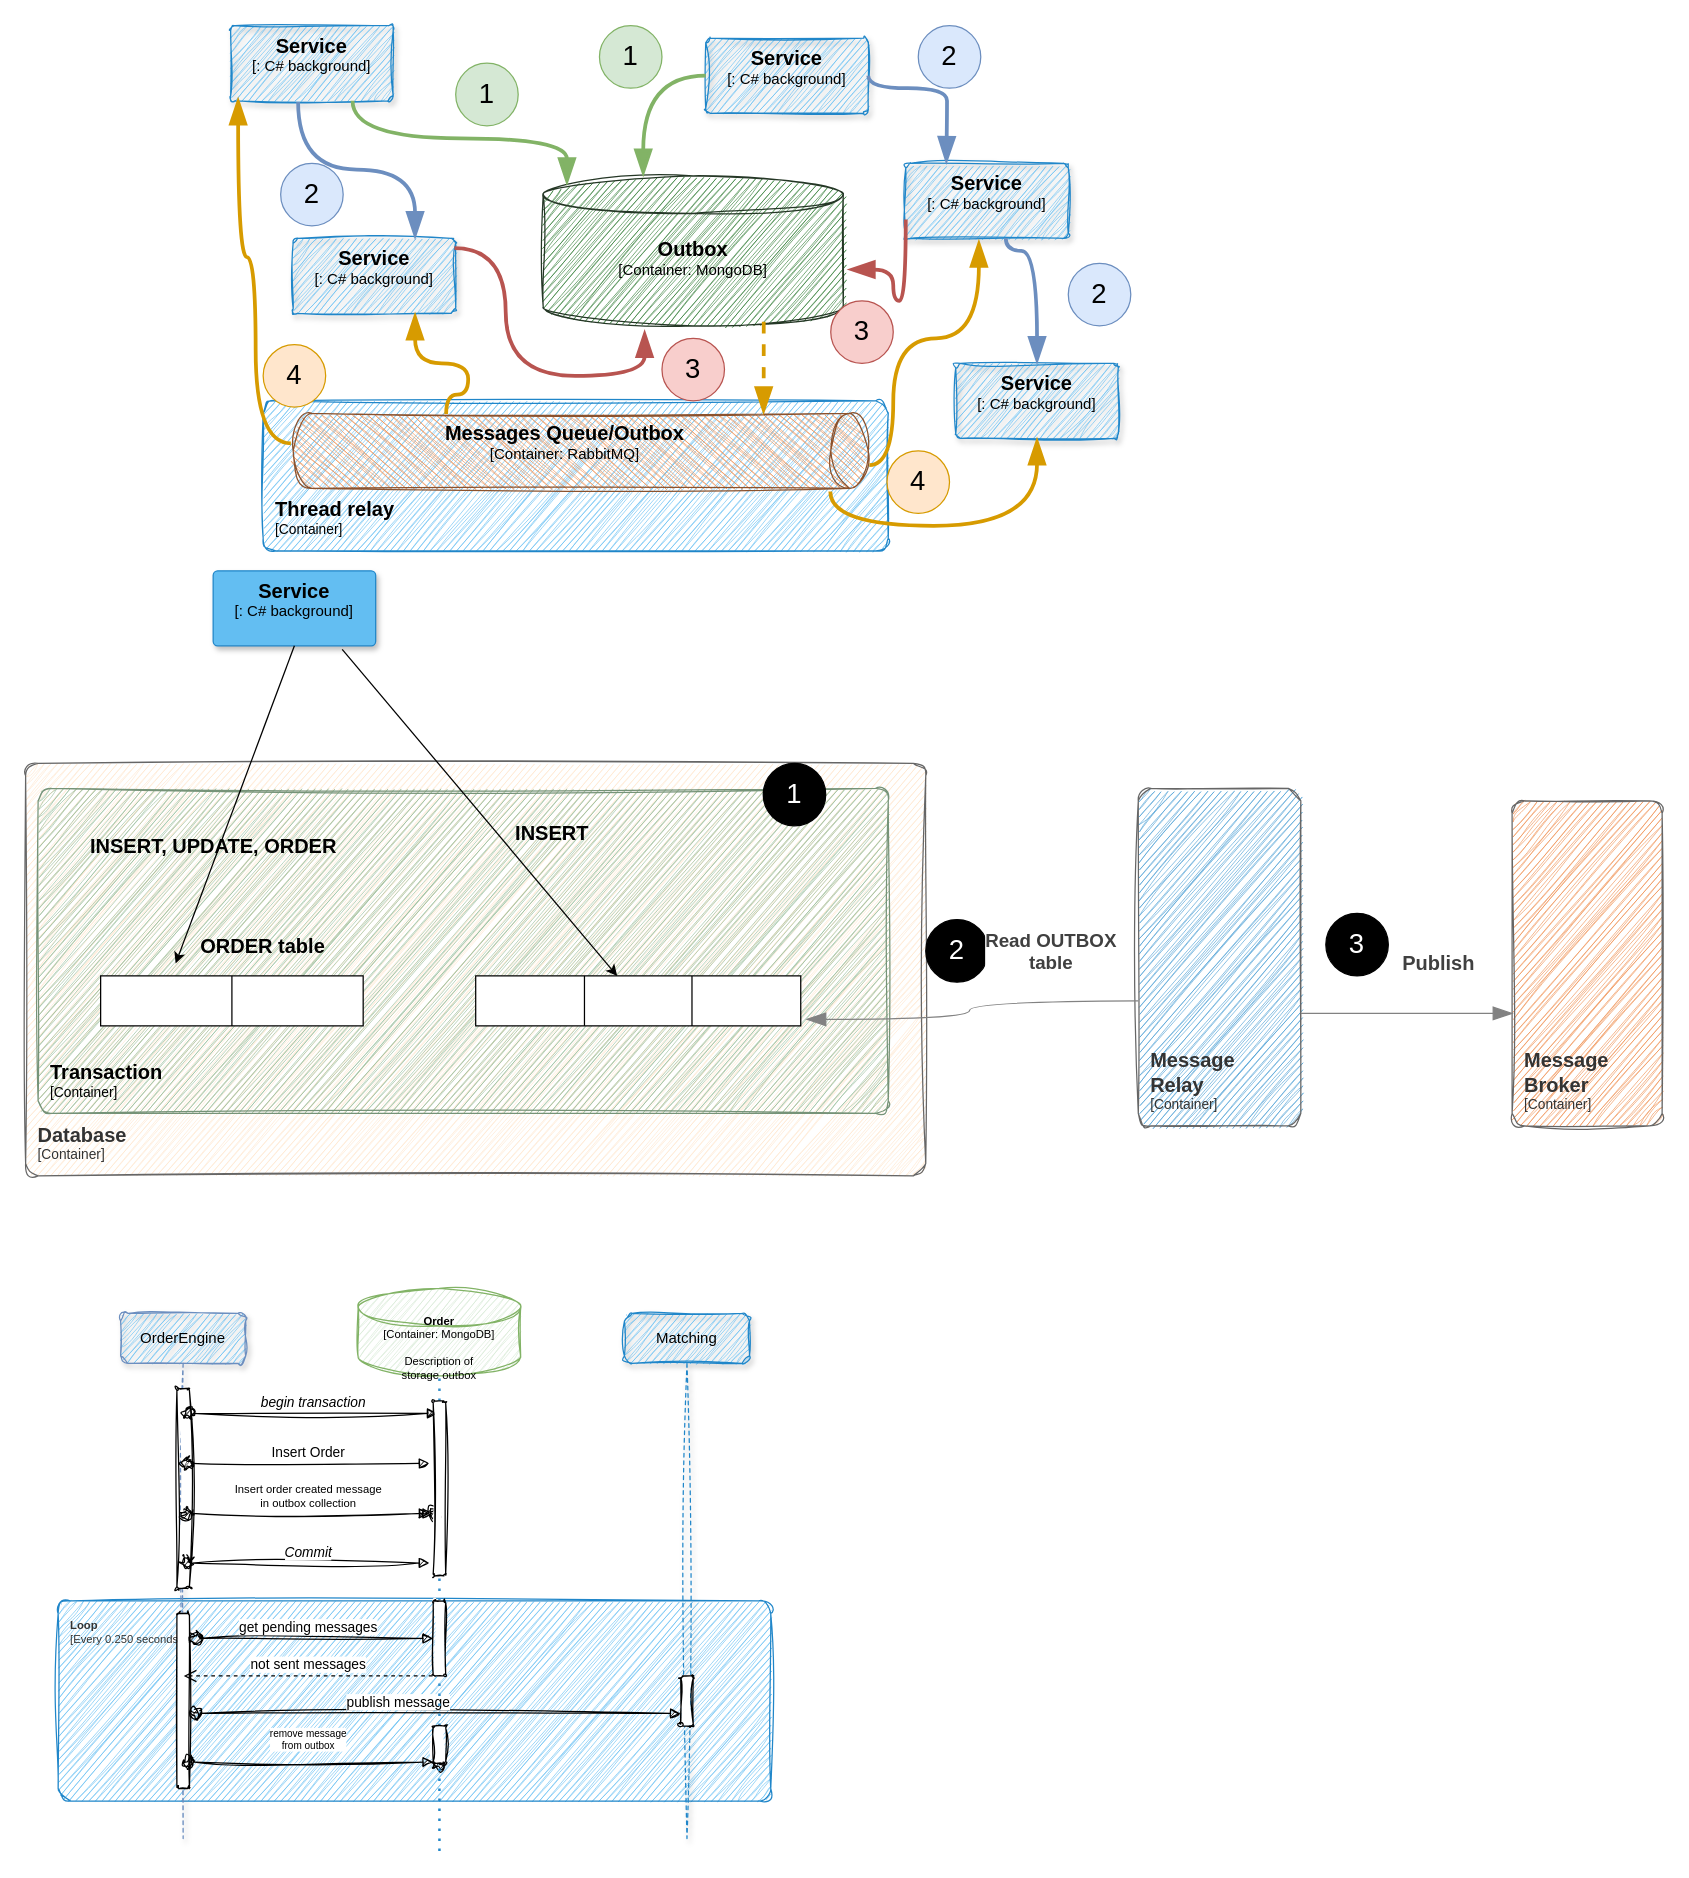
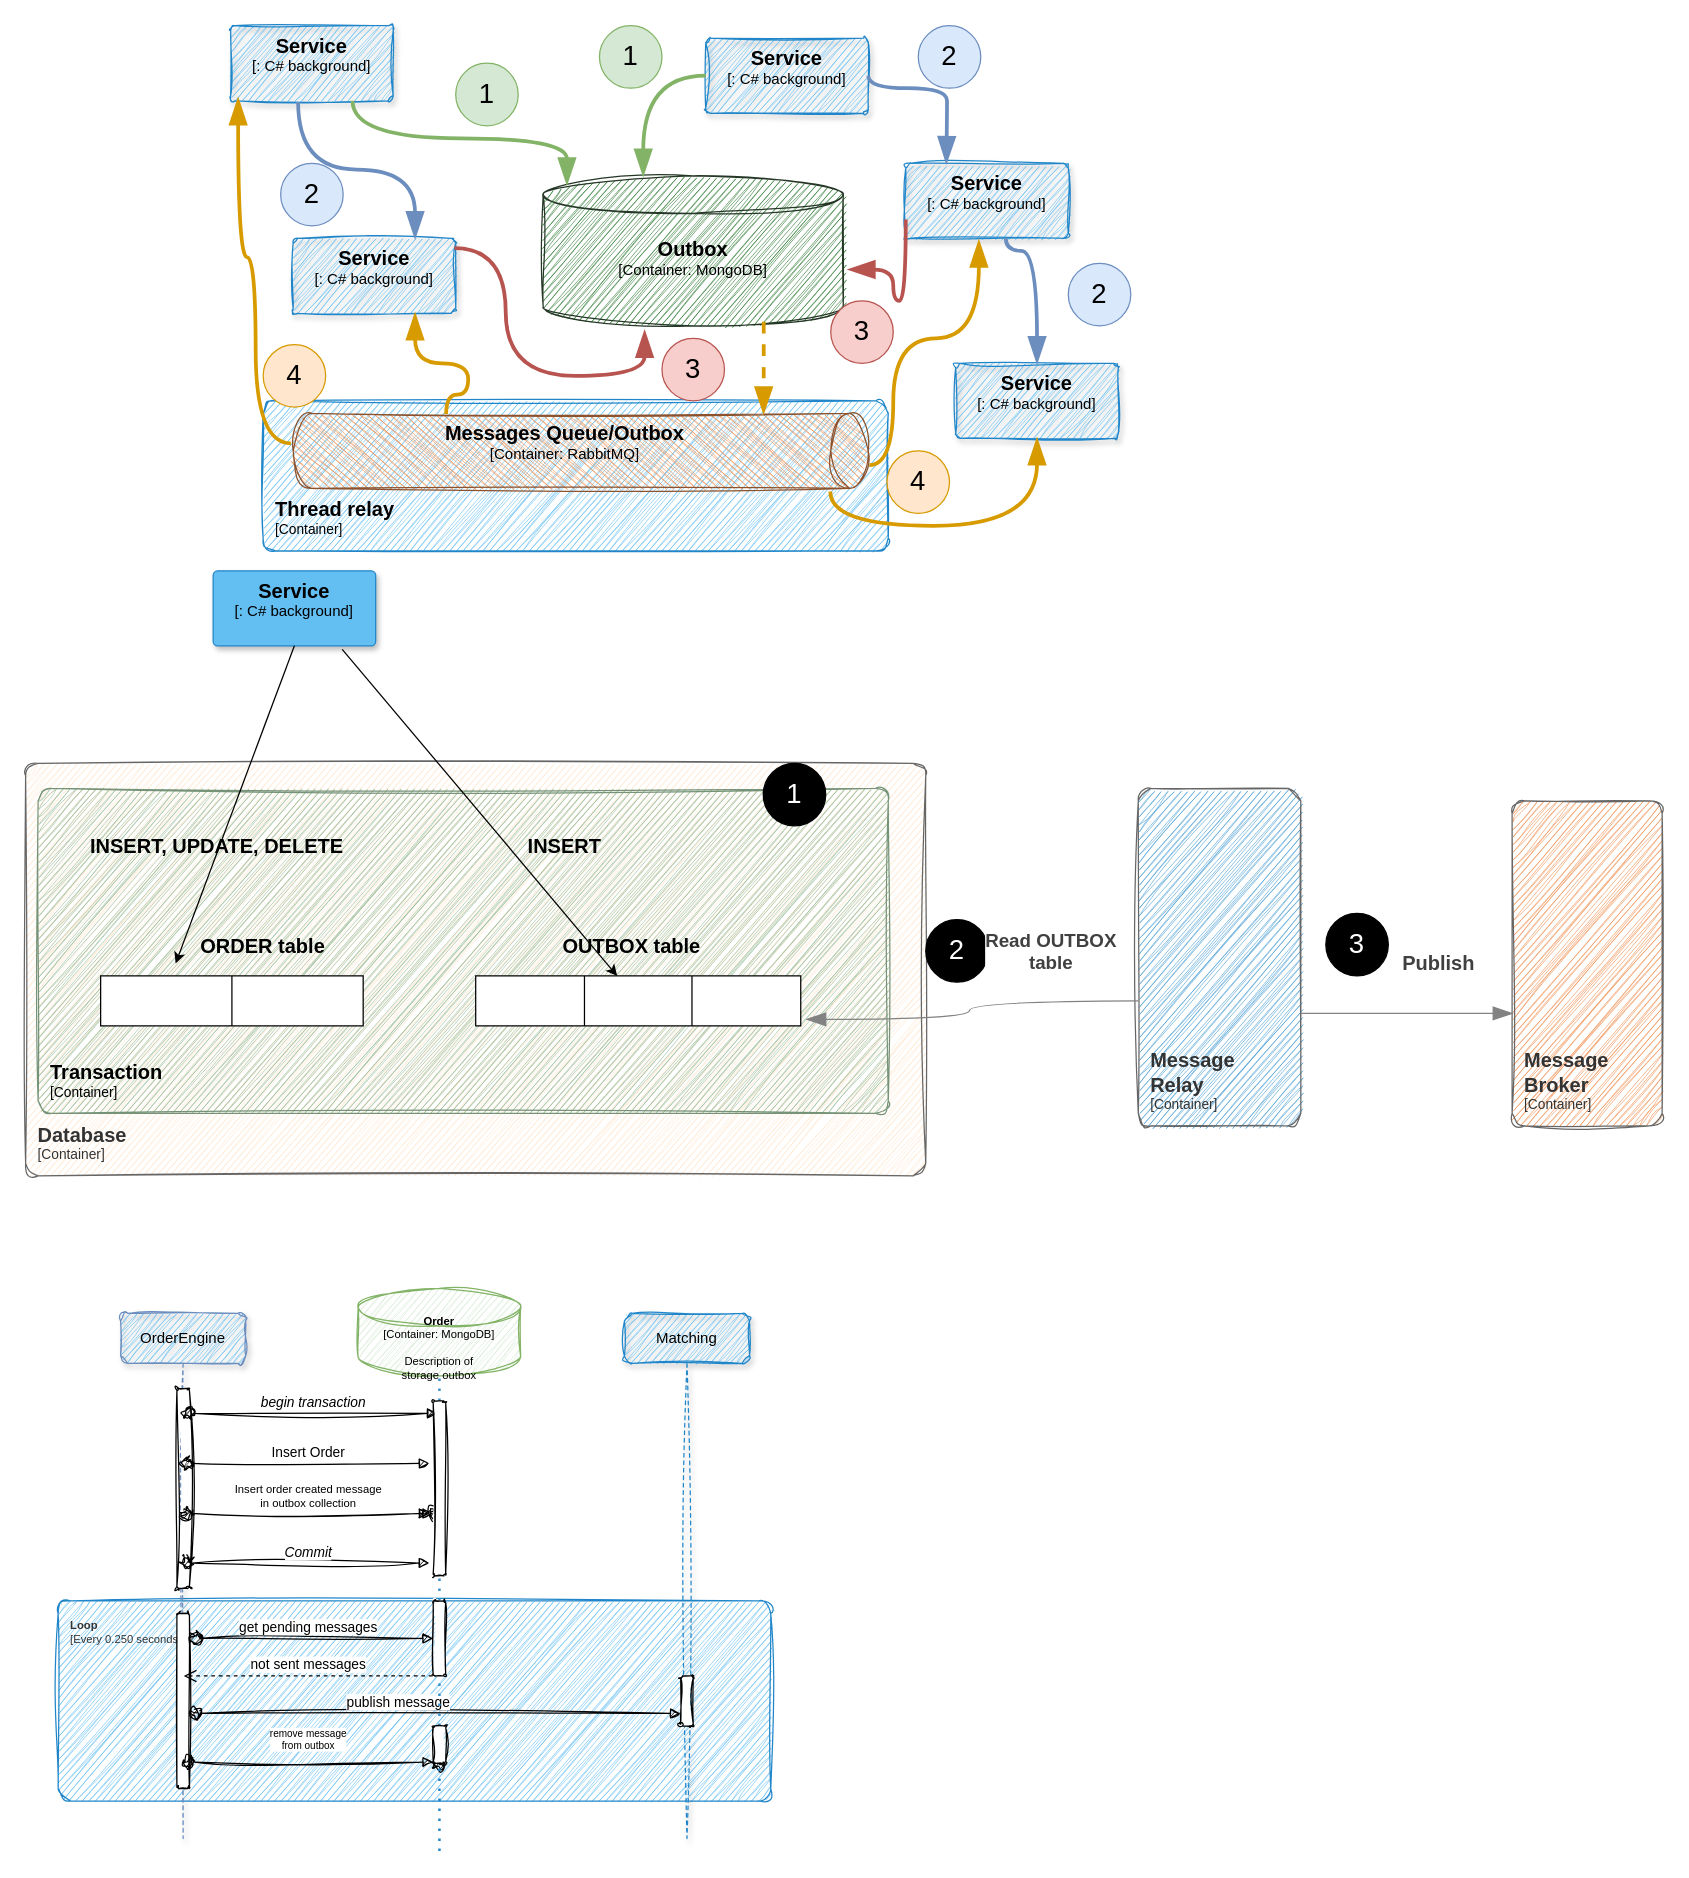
(576, 838) -> (588, 851)
(171, 843) -> (175, 843)
none -> (632, 951)
